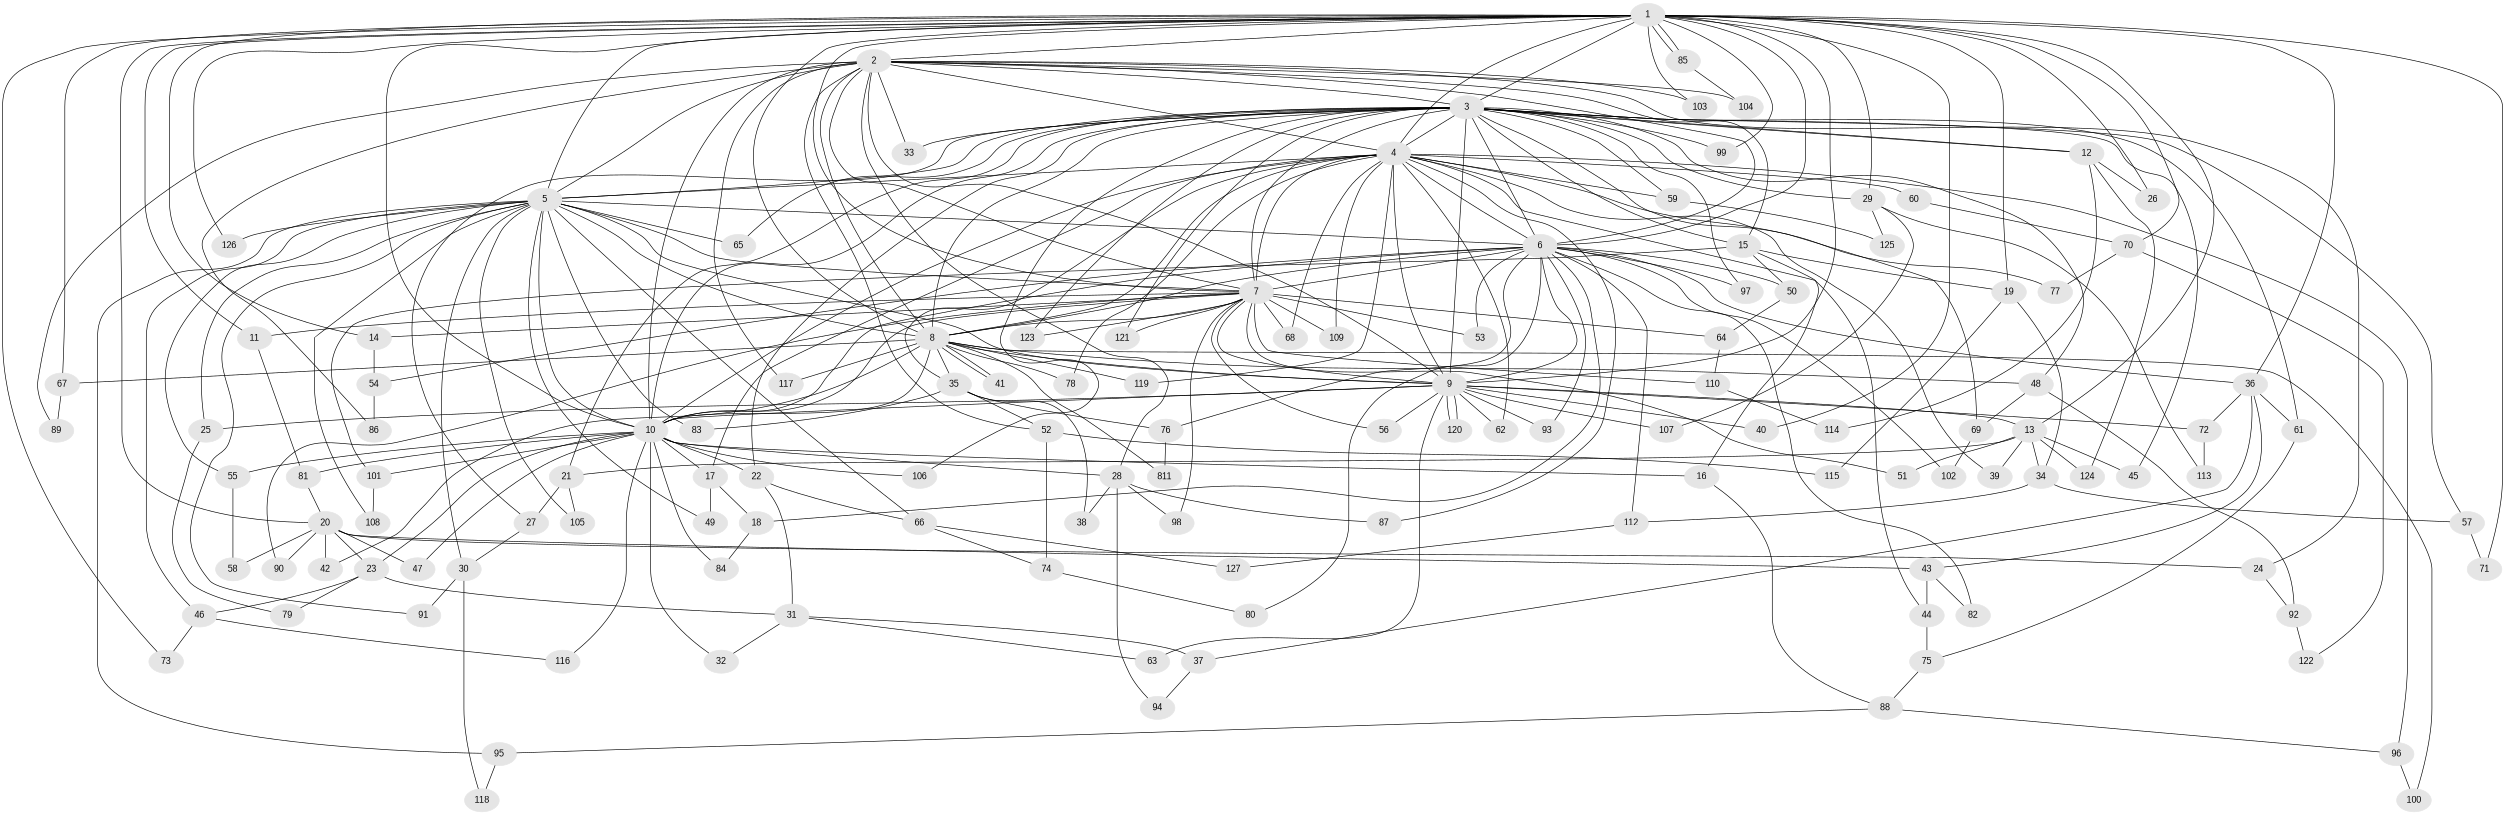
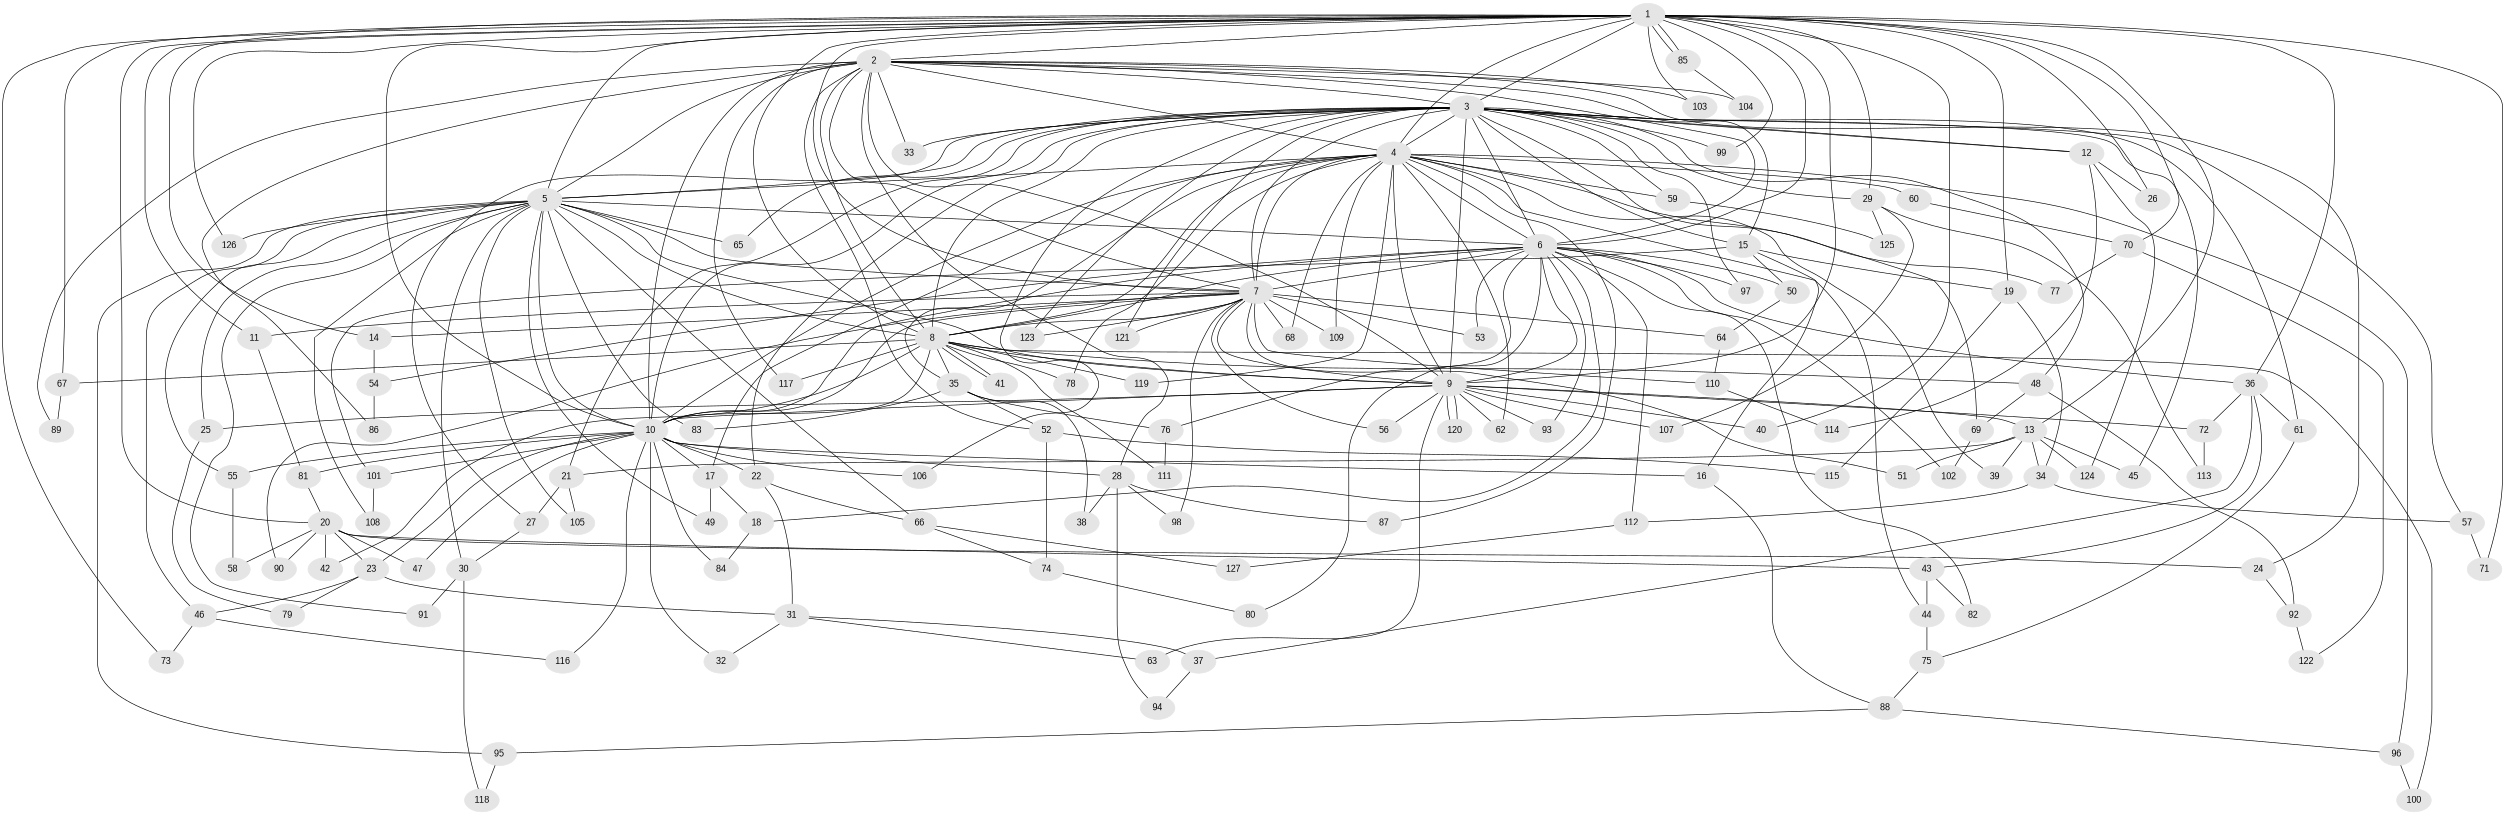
(1165, 477) -> (1165, 477)
